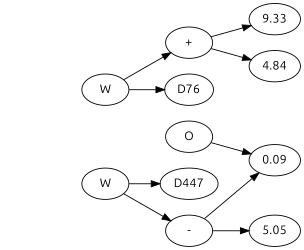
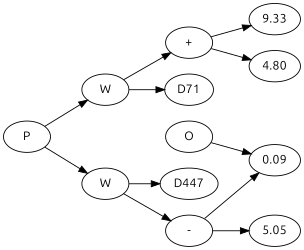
(275, 66) -> (275, 66)
(189, 90) -> (189, 90)
none -> (27, 137)
